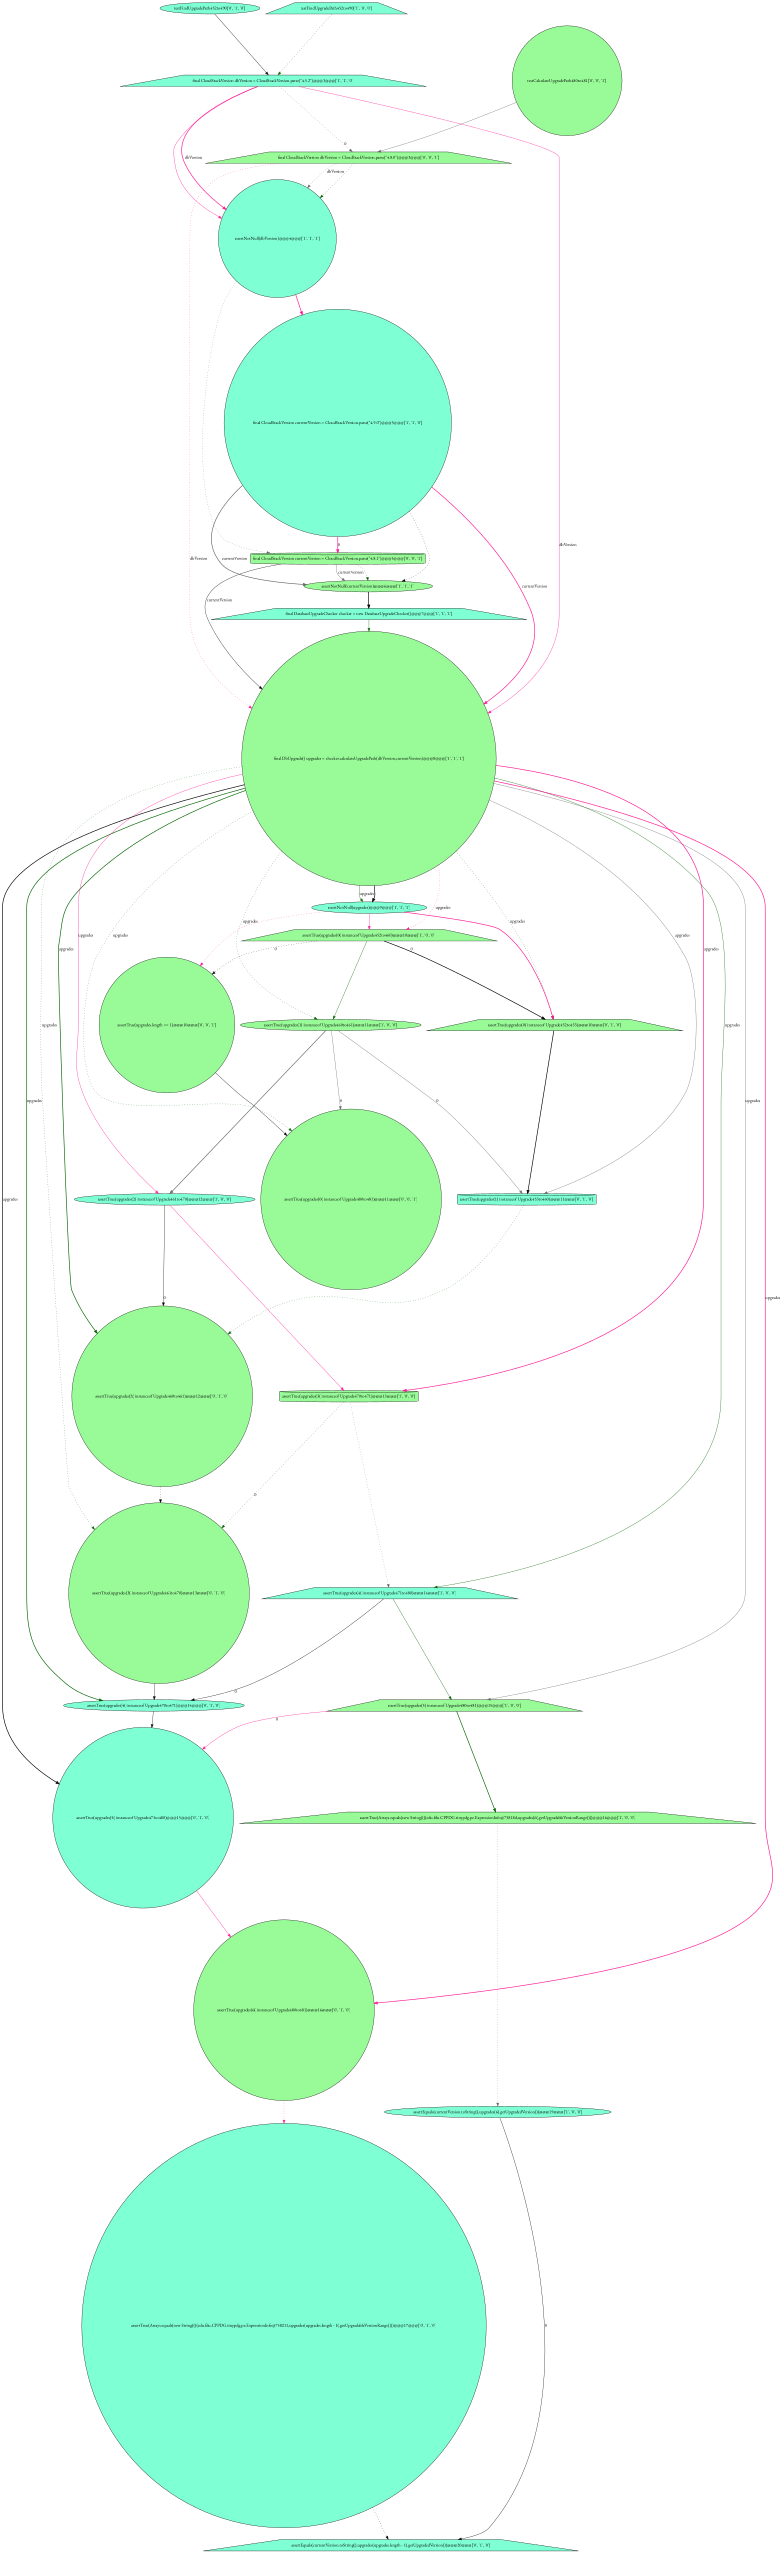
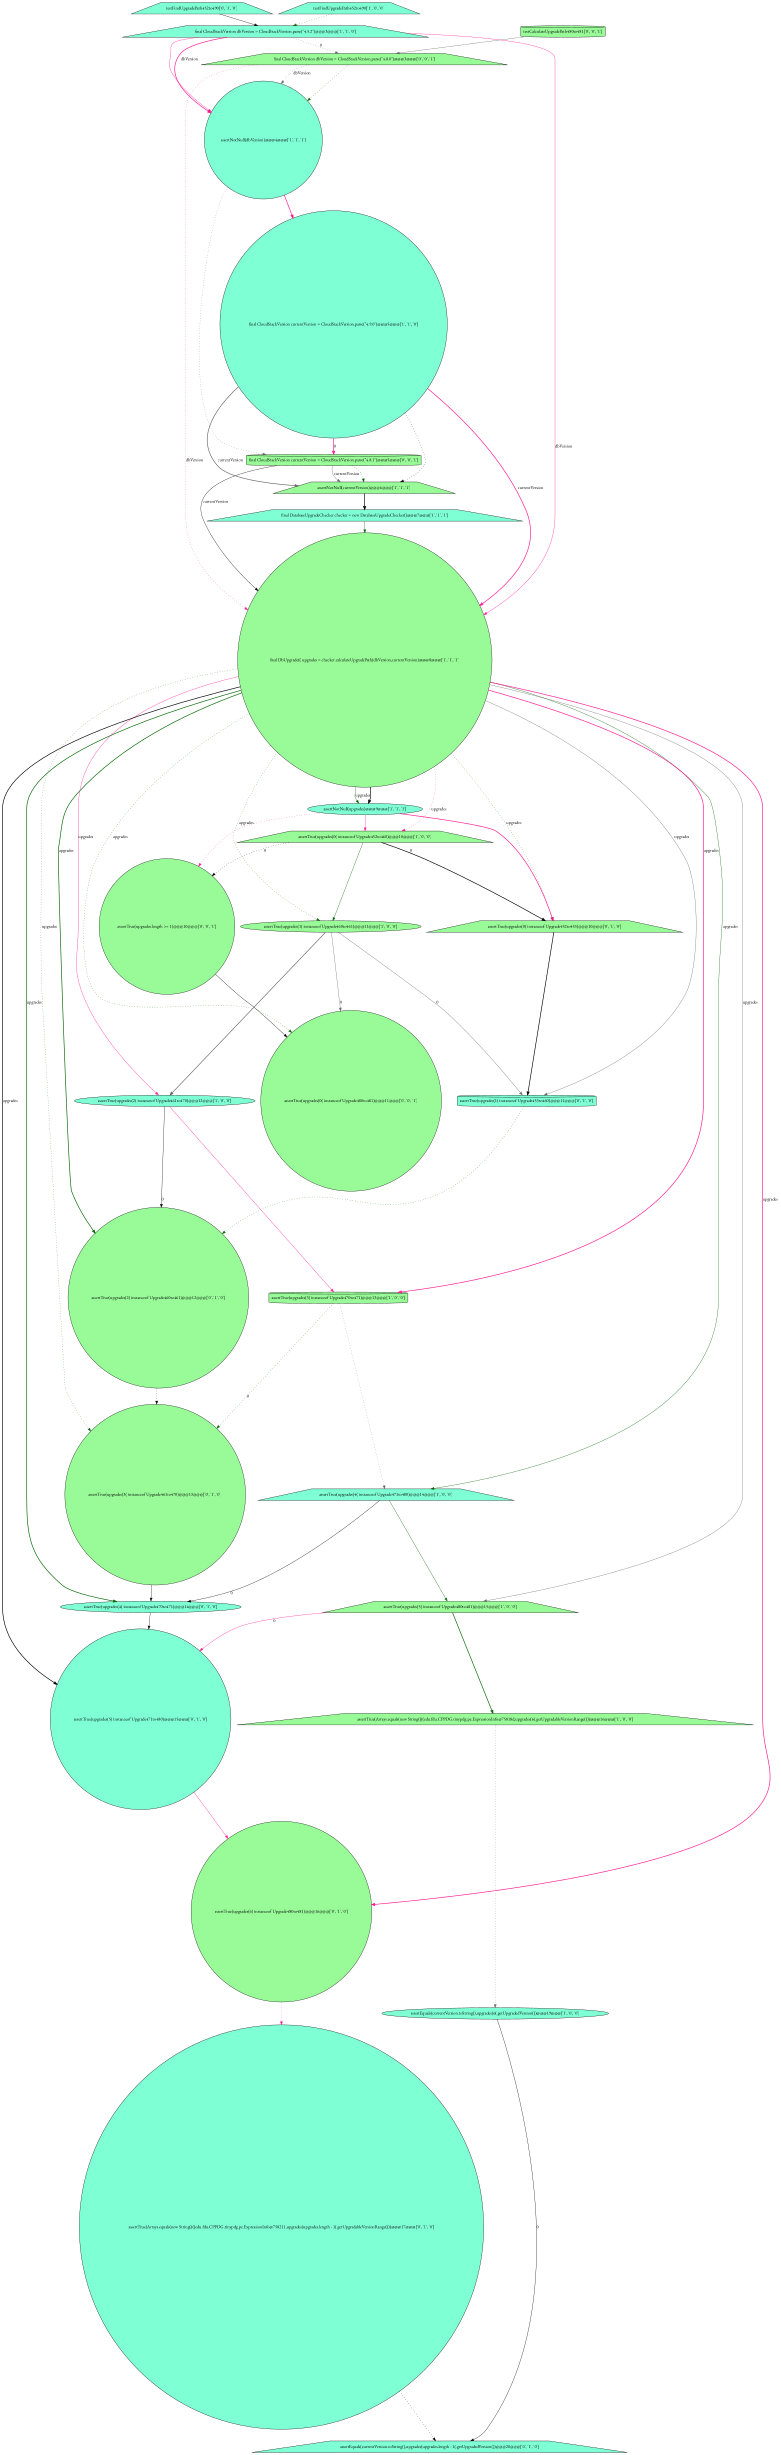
(210, 8) -> (202, 8)
(567, 81) -> (563, 31)
(368, 586) -> (364, 488)
